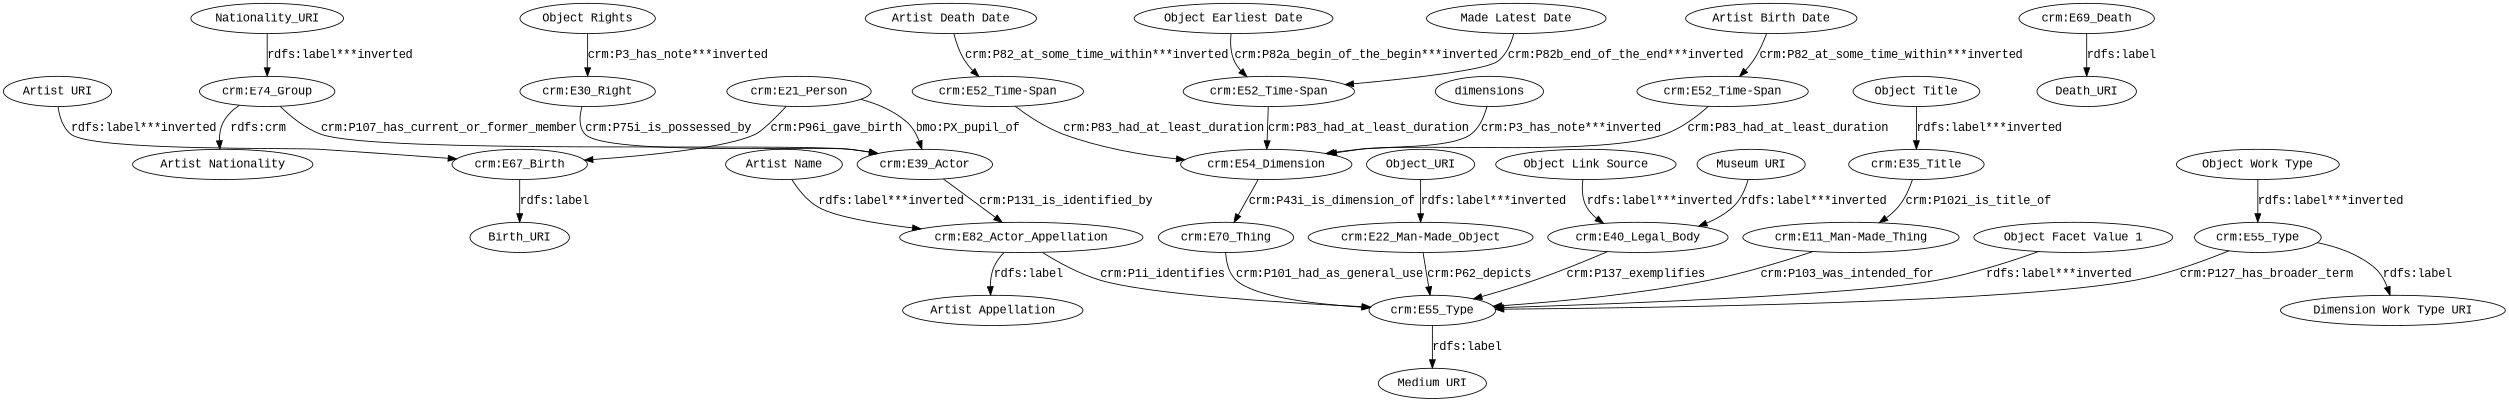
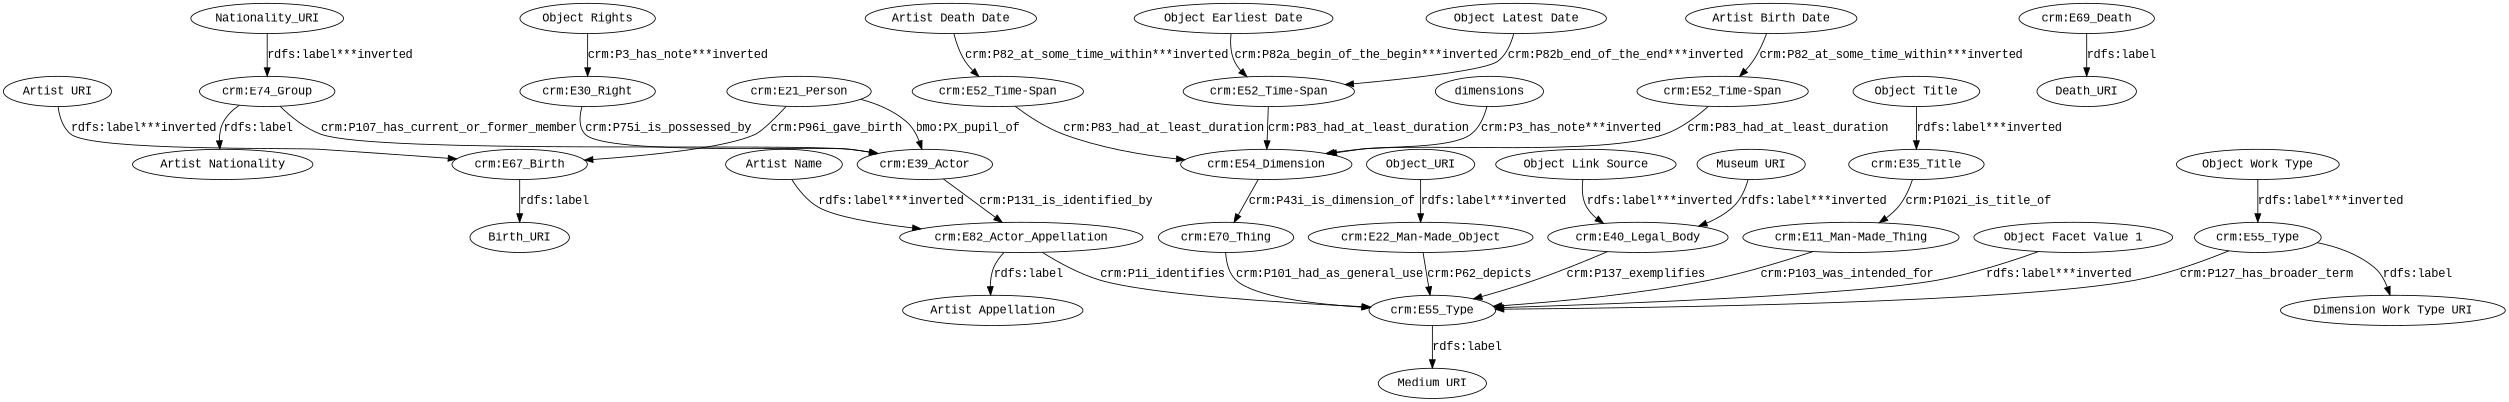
(1516, 18) -> (1516, 18)
(258, 128) -> (258, 128)
